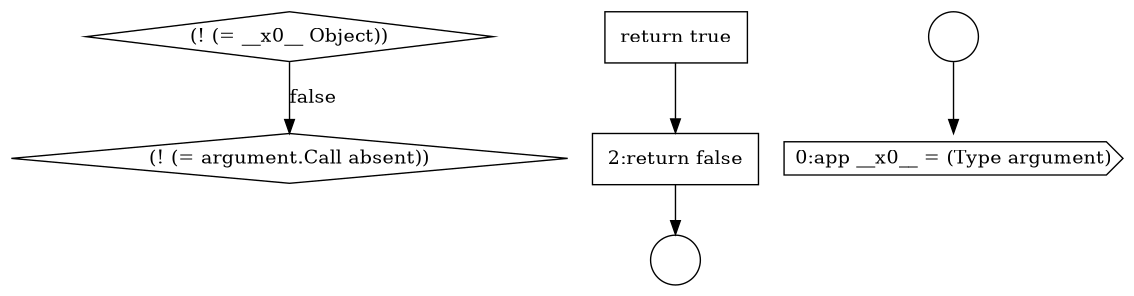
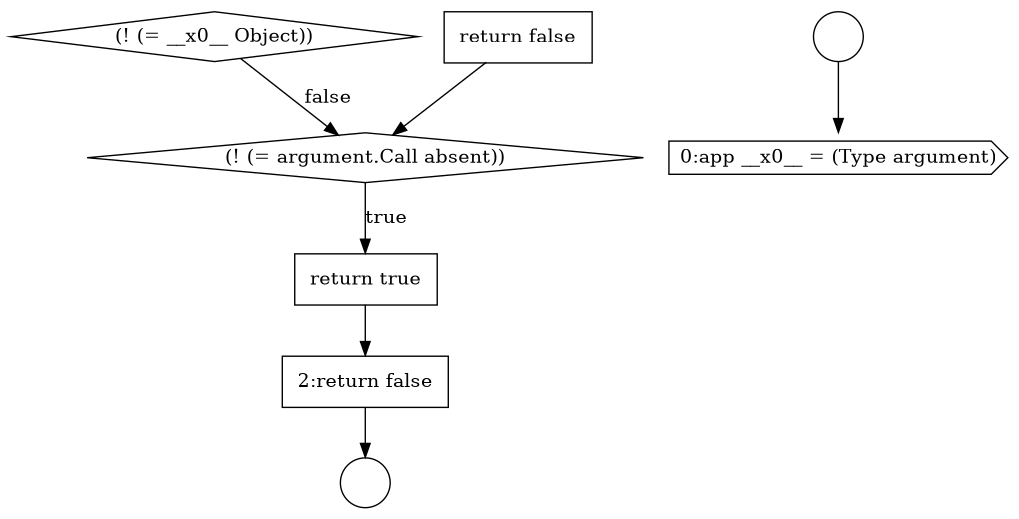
none -> (517, 37)
none -> (365, 211)
